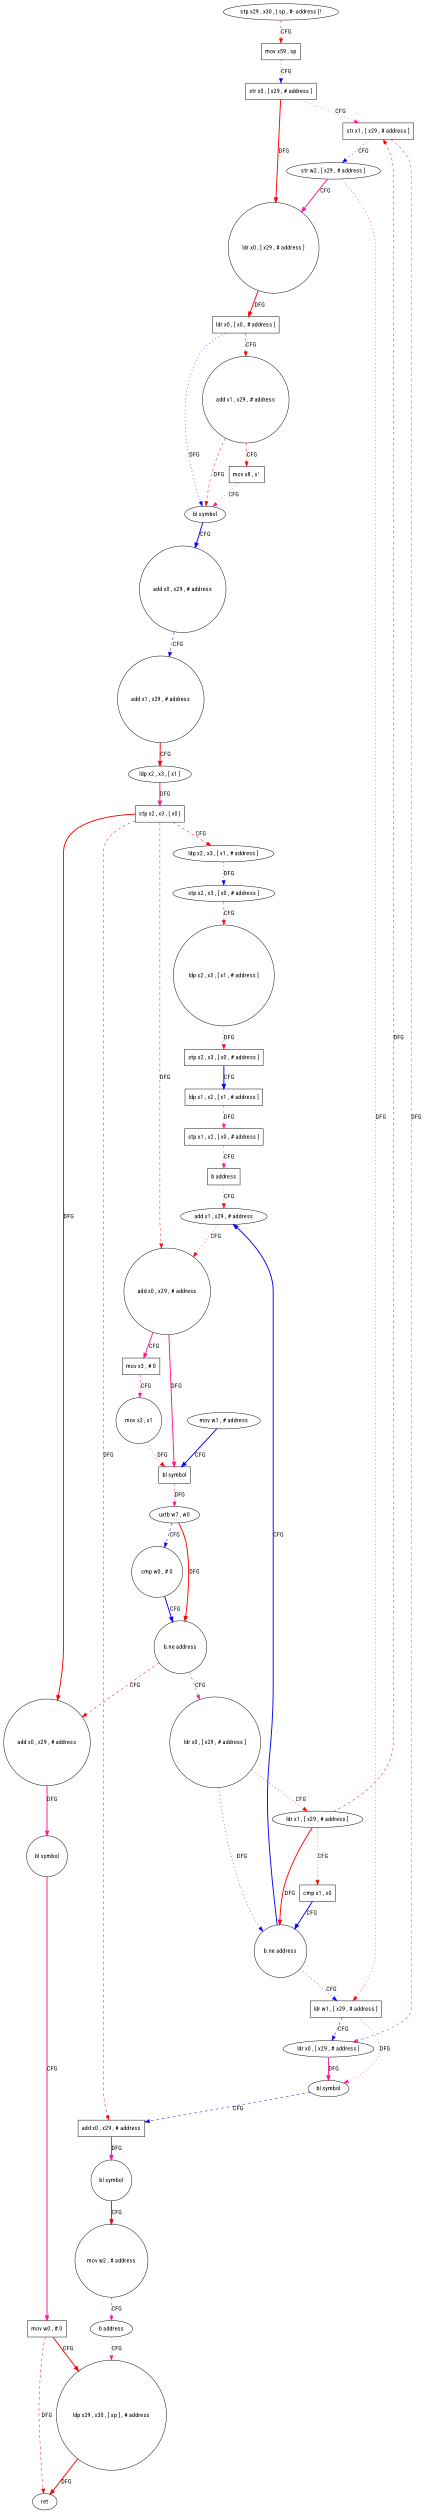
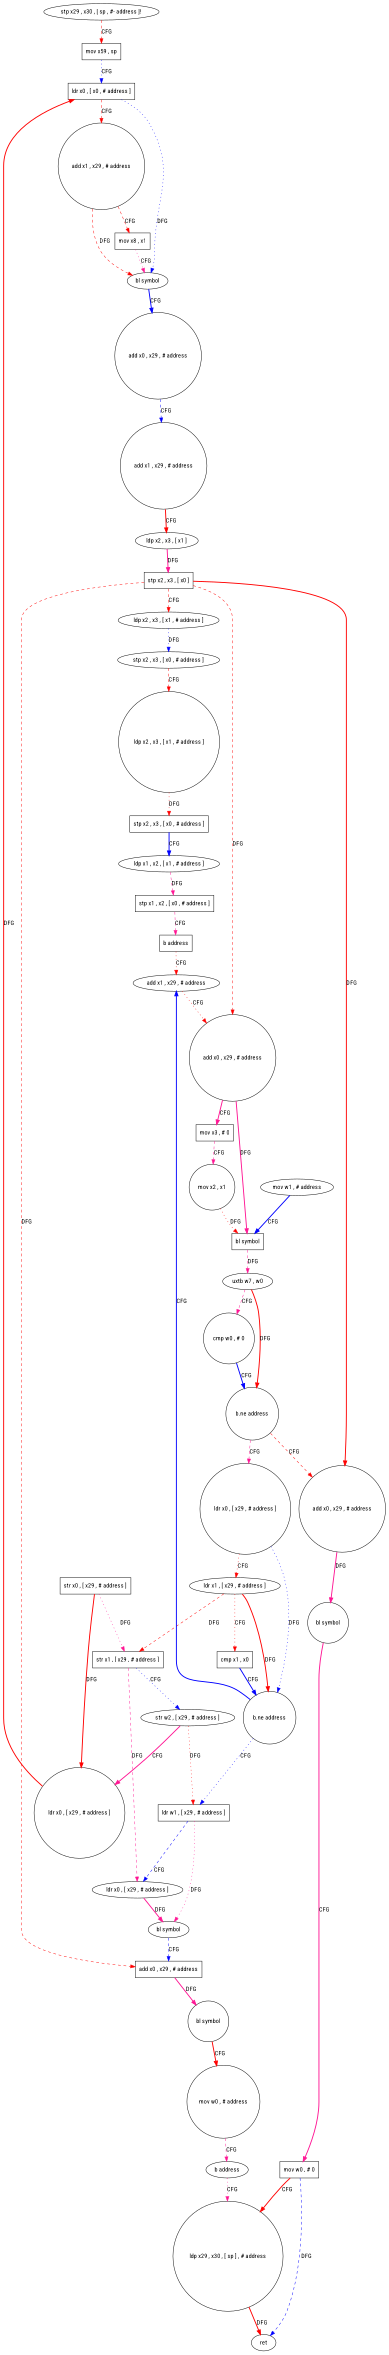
(281, 69) -> (101, 69)
(341, 111) -> (126, 1623)
(224, 1097) -> (169, 864)
(169, 1533) -> (242, 1300)
(111, 2261) -> (223, 2102)
(39, 2413) -> (299, 2258)
